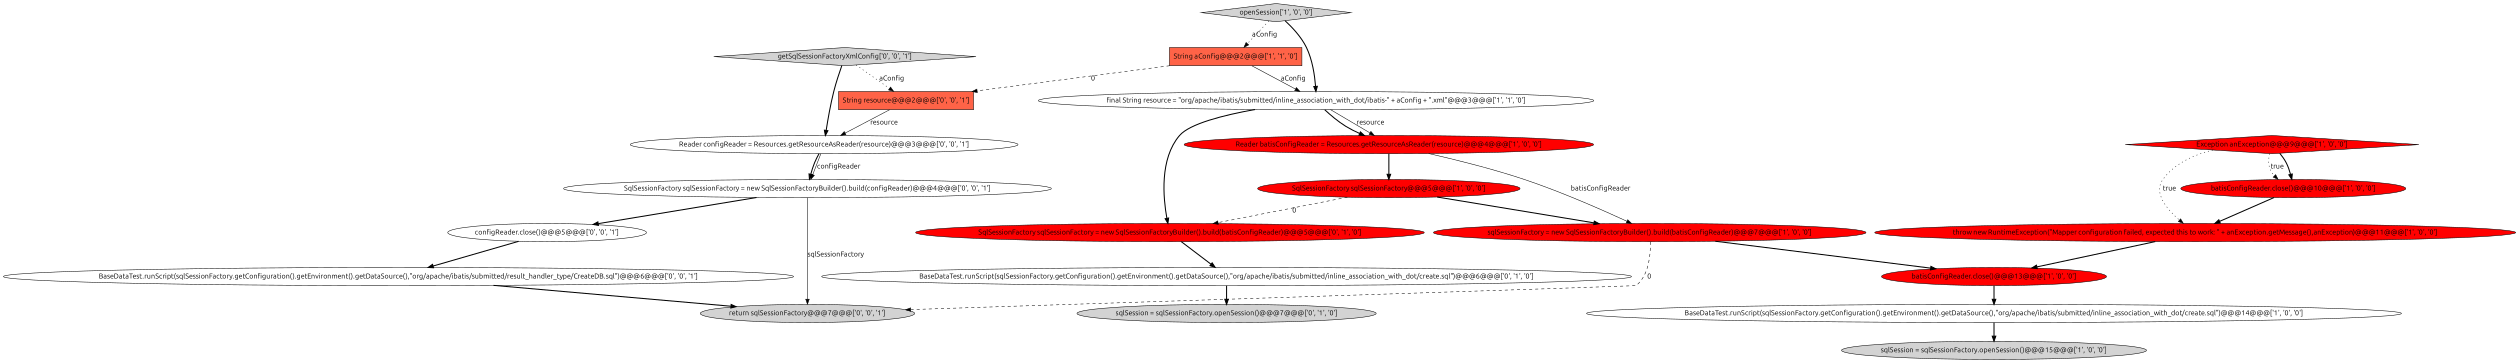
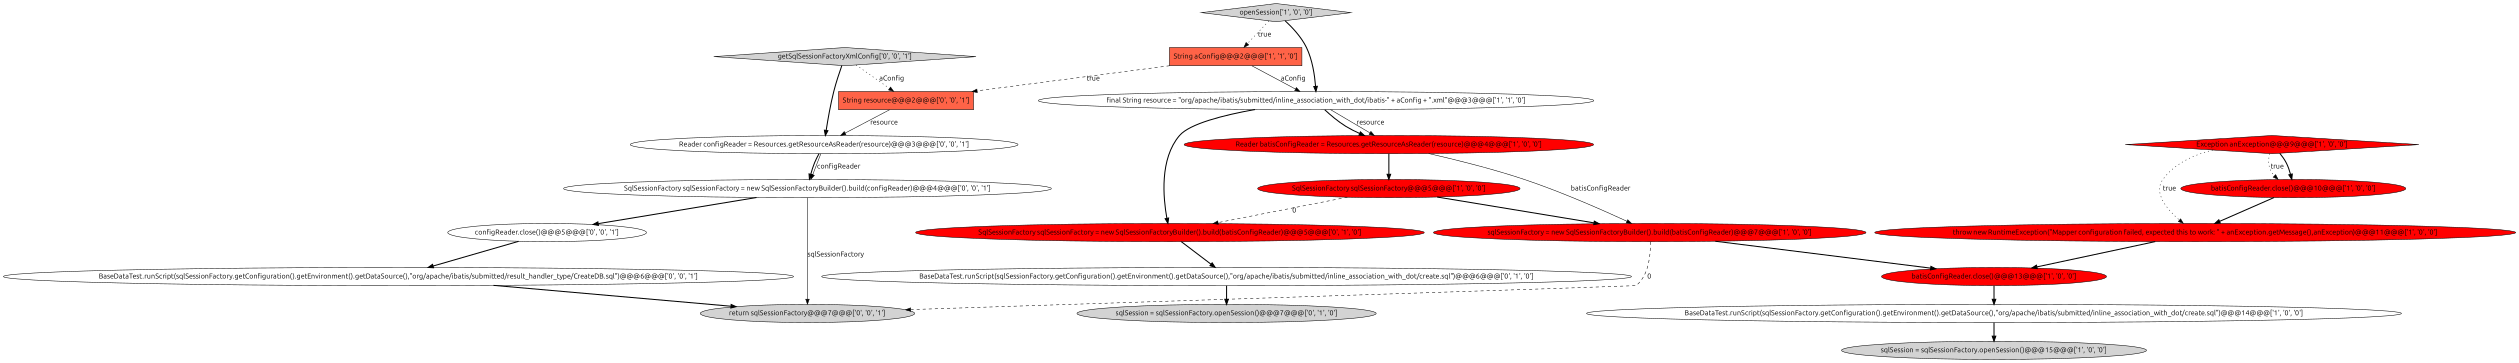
(1265, 35) -> (1265, 35)
(1093, 79) -> (1093, 79)
